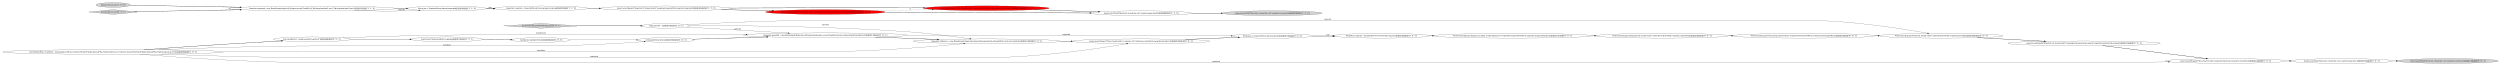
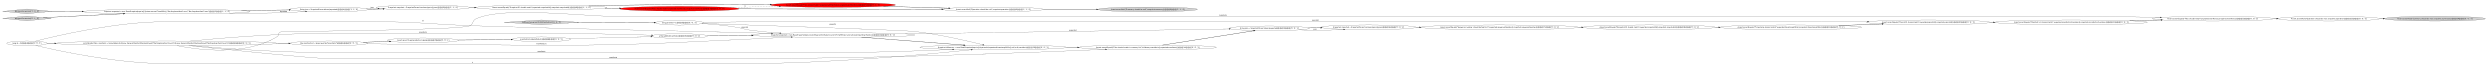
(113, 5) -> (27, 11)
none -> (27, 43)
